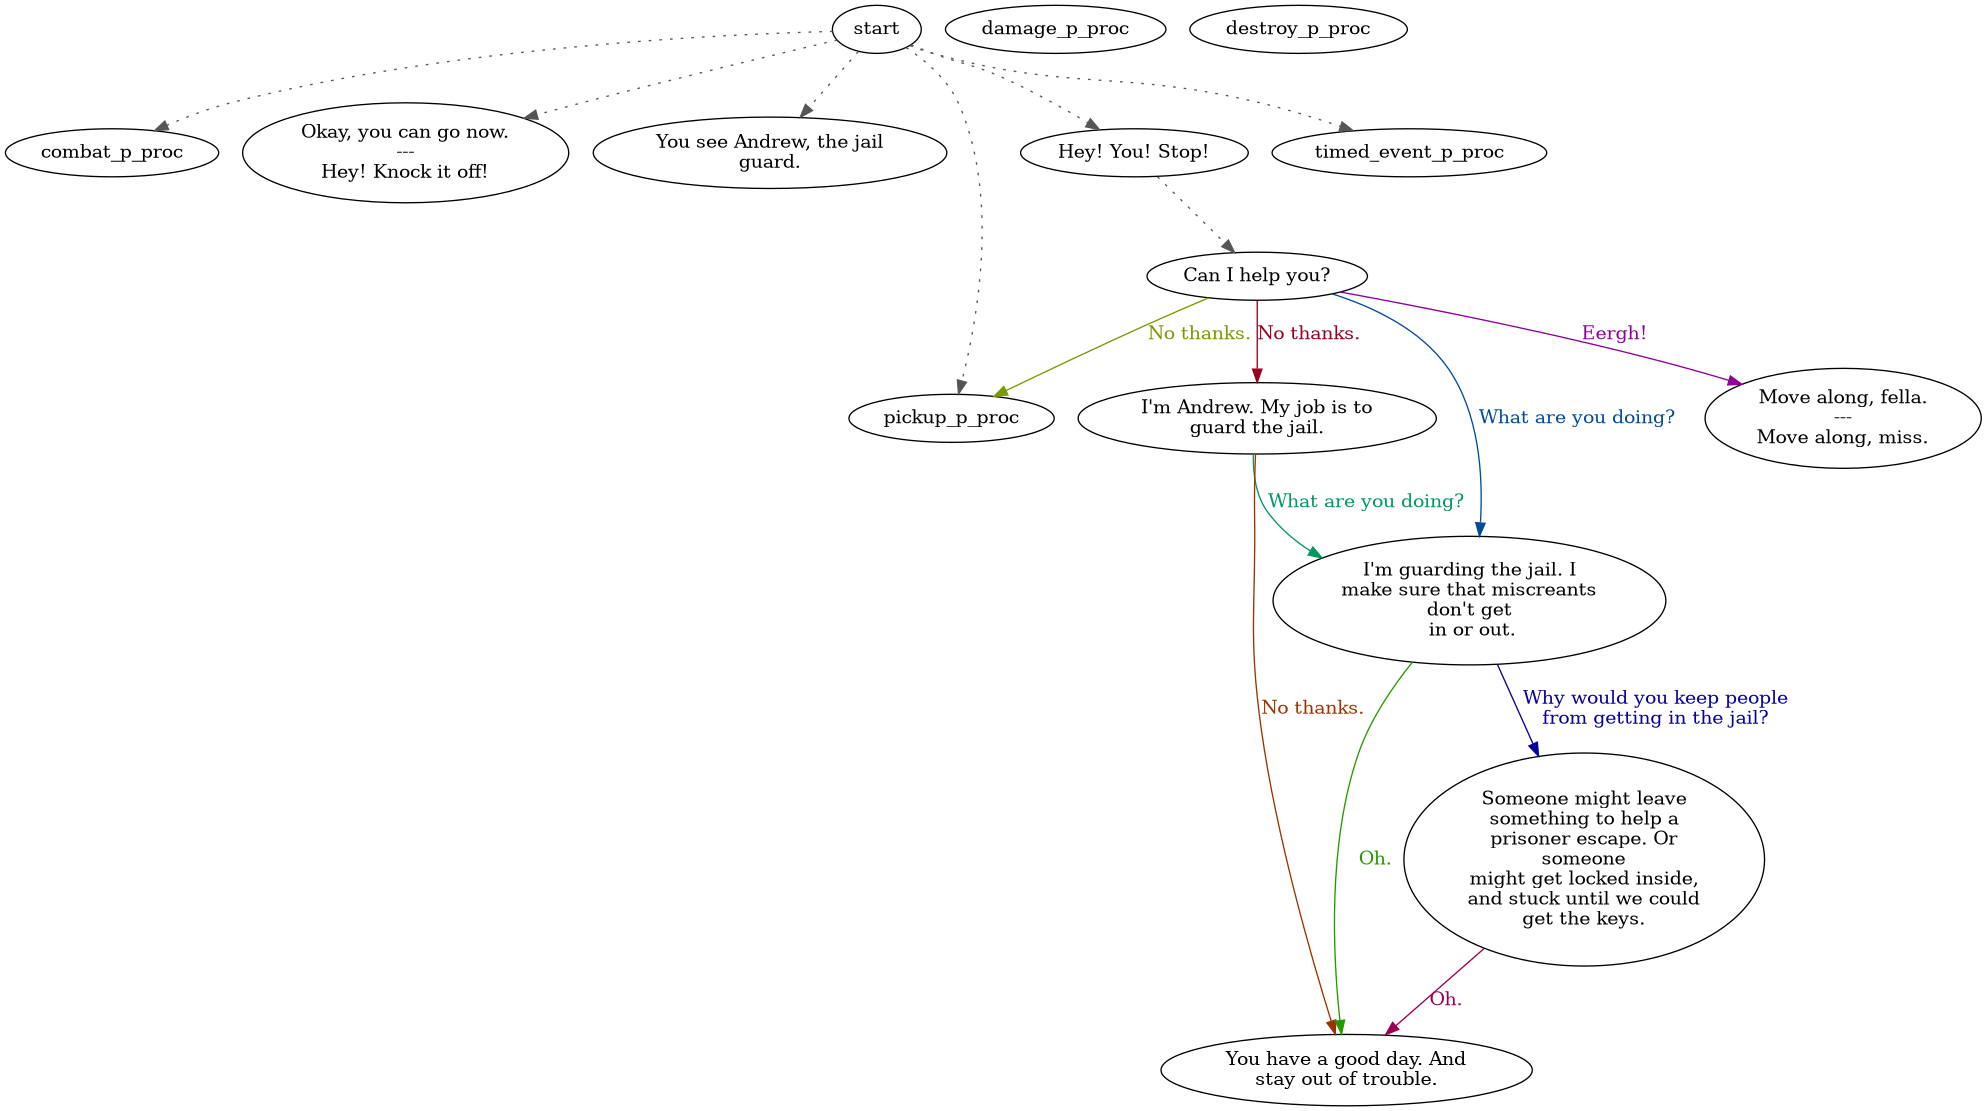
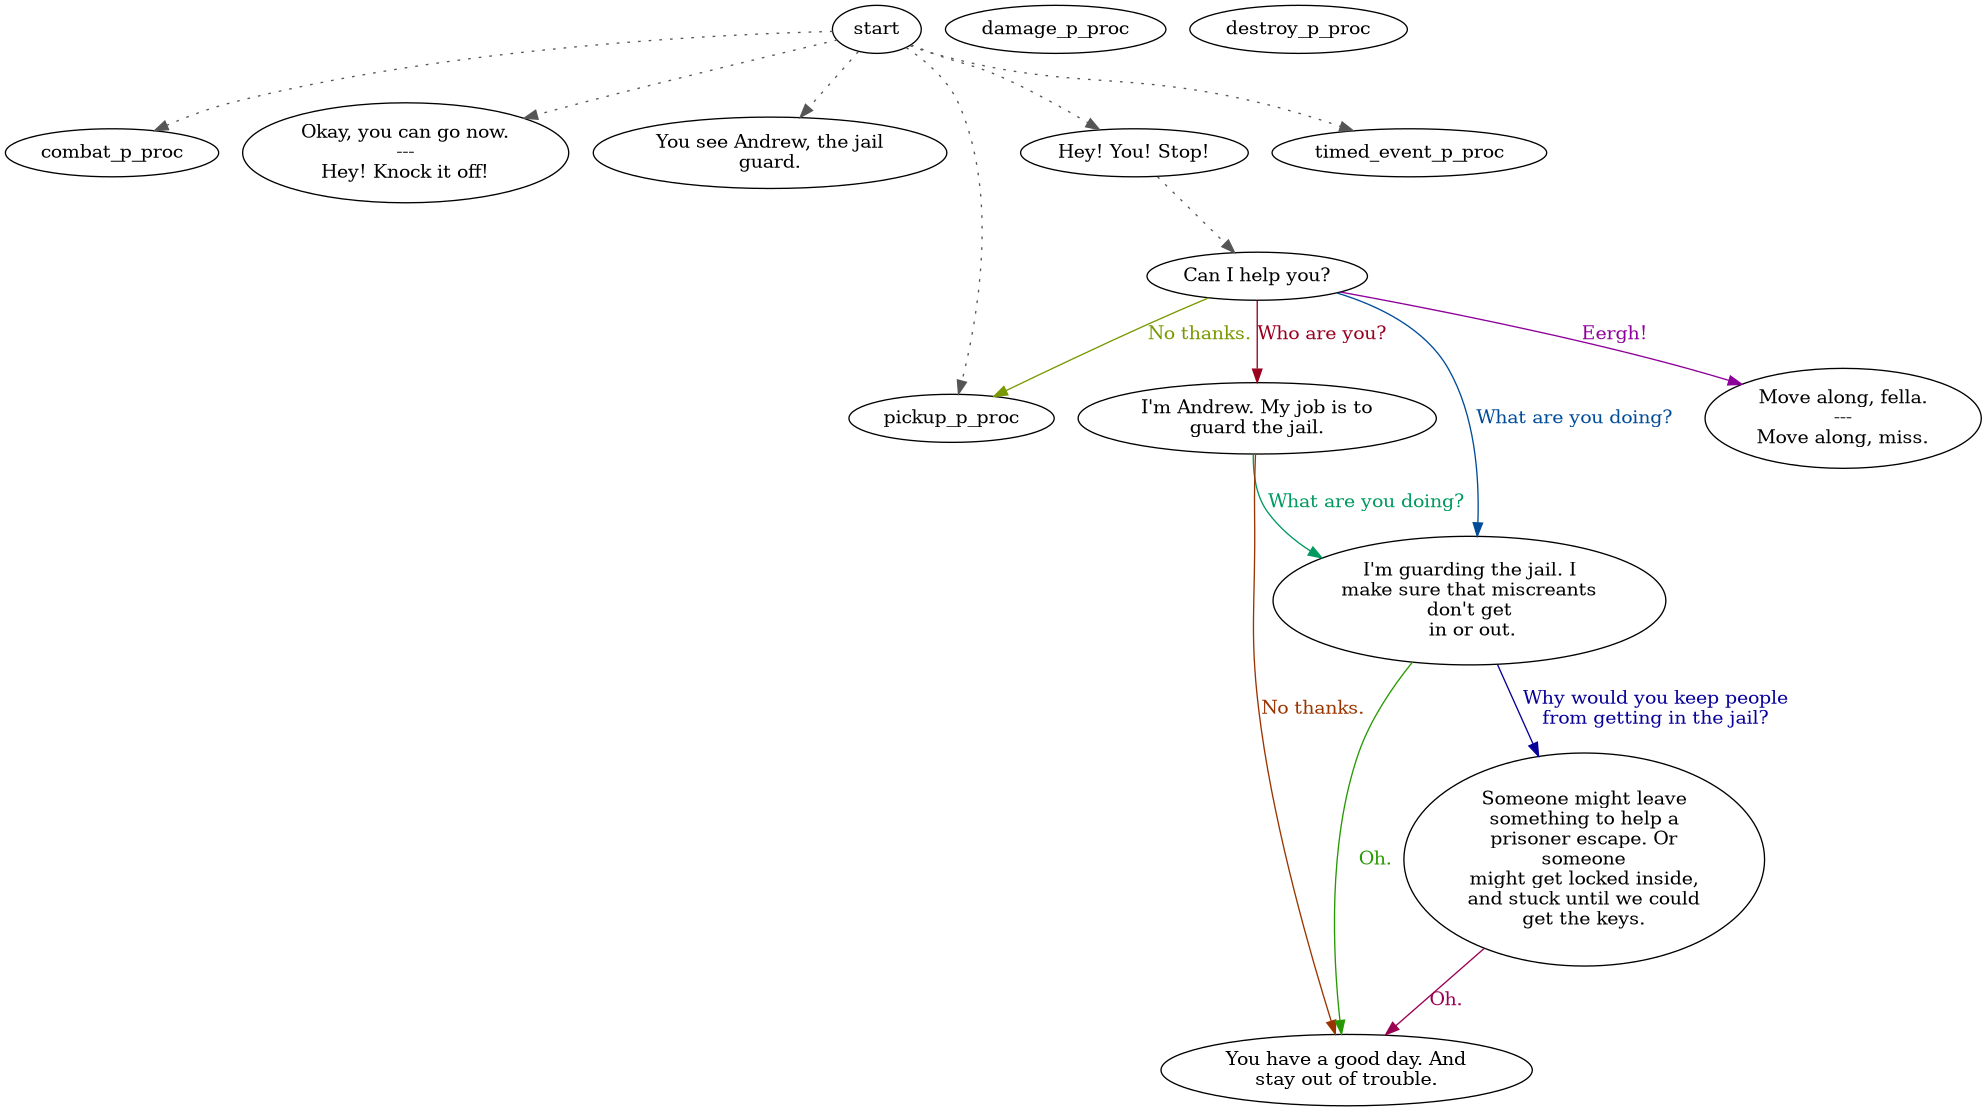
(1309, 334) -> (1322, 334)
